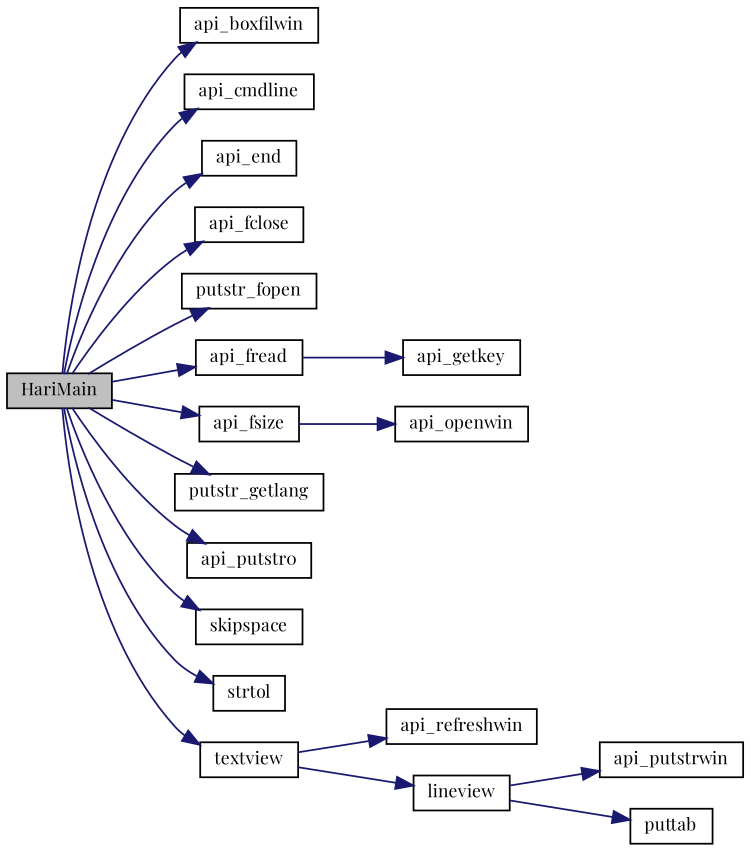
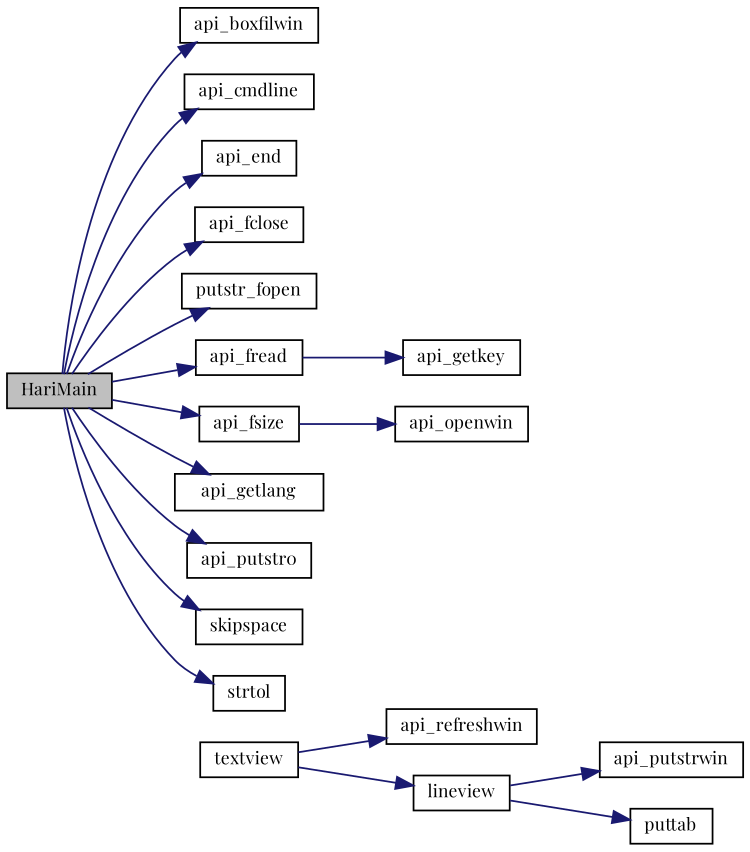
(249, 492) -> (249, 492)
(97, 582) -> none
